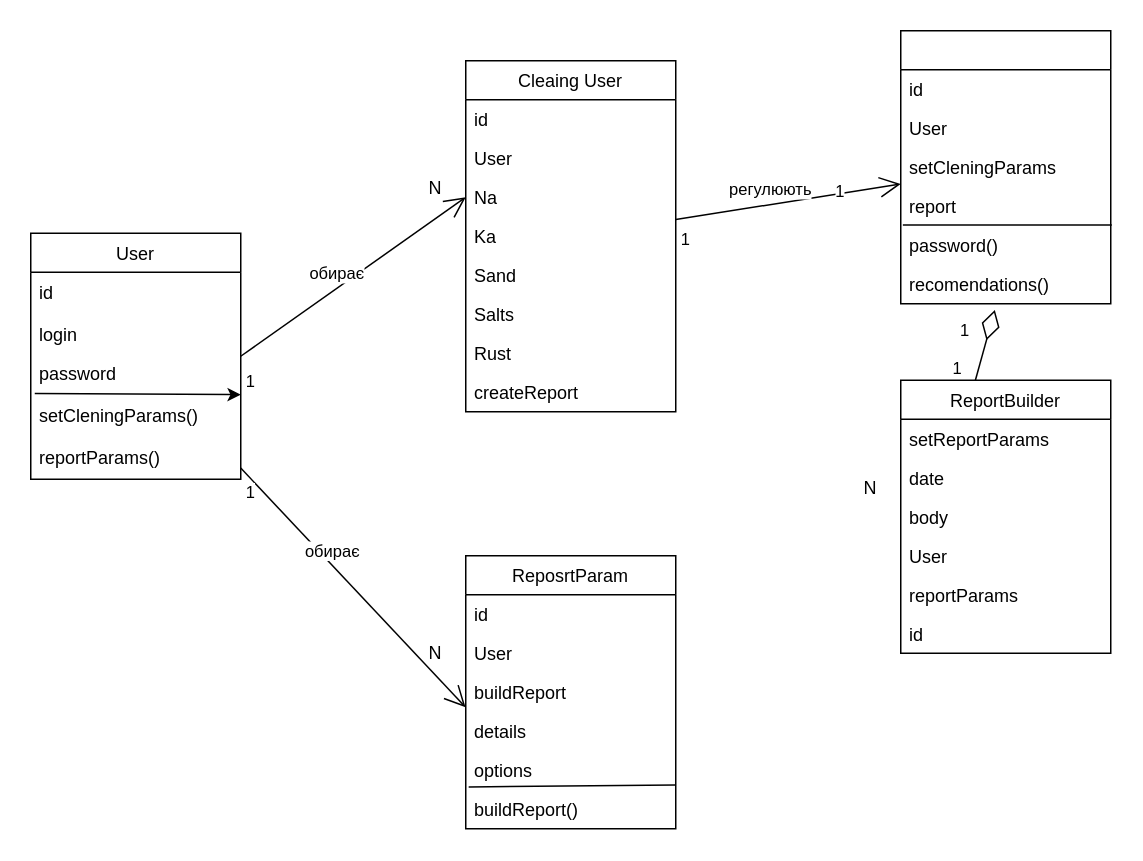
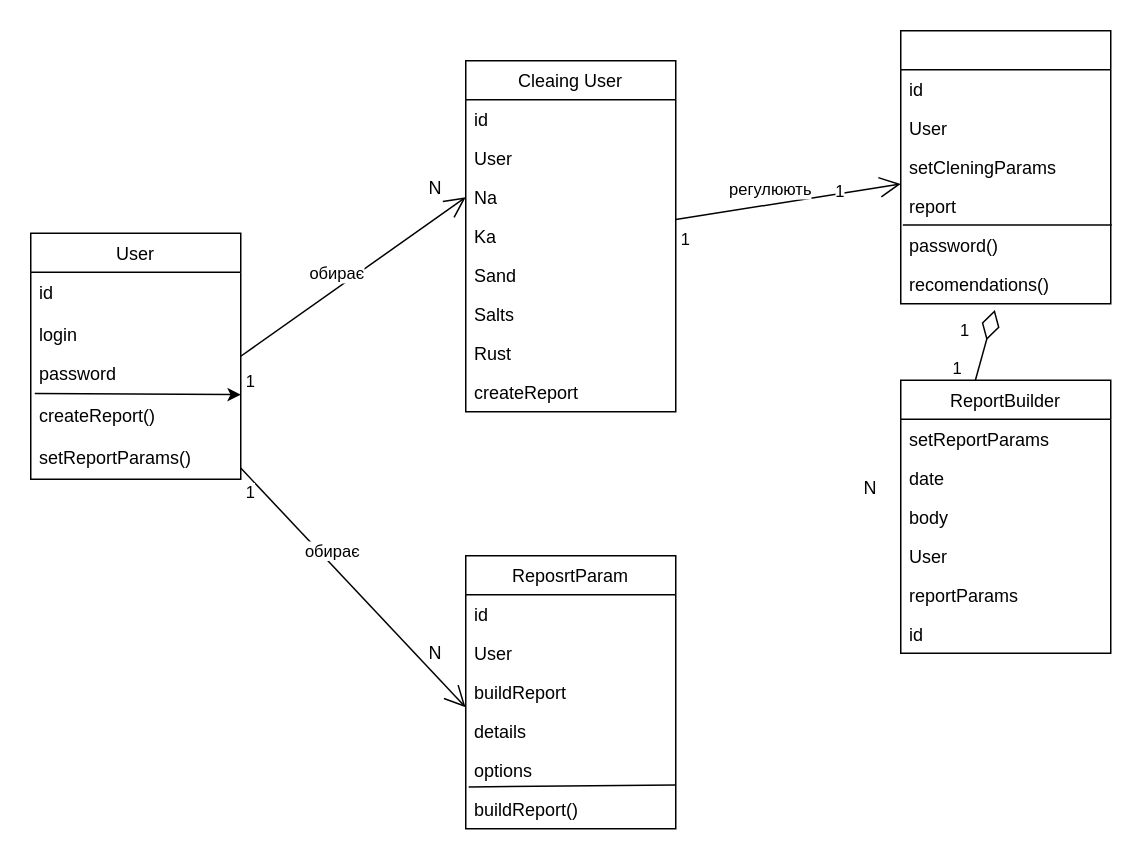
(125, 416) -> (110, 416)
(110, 458) -> (125, 458)
